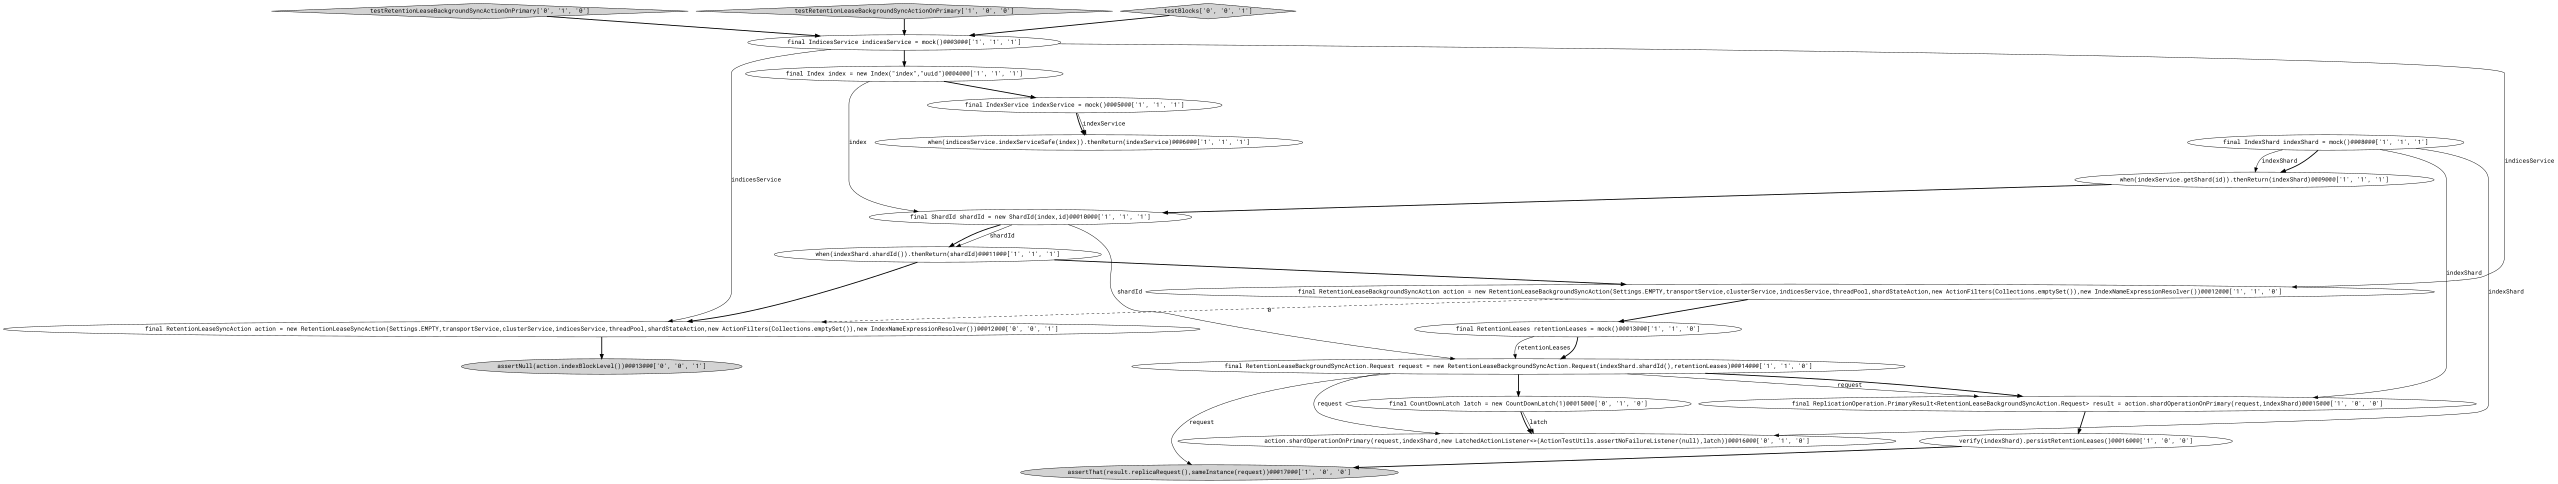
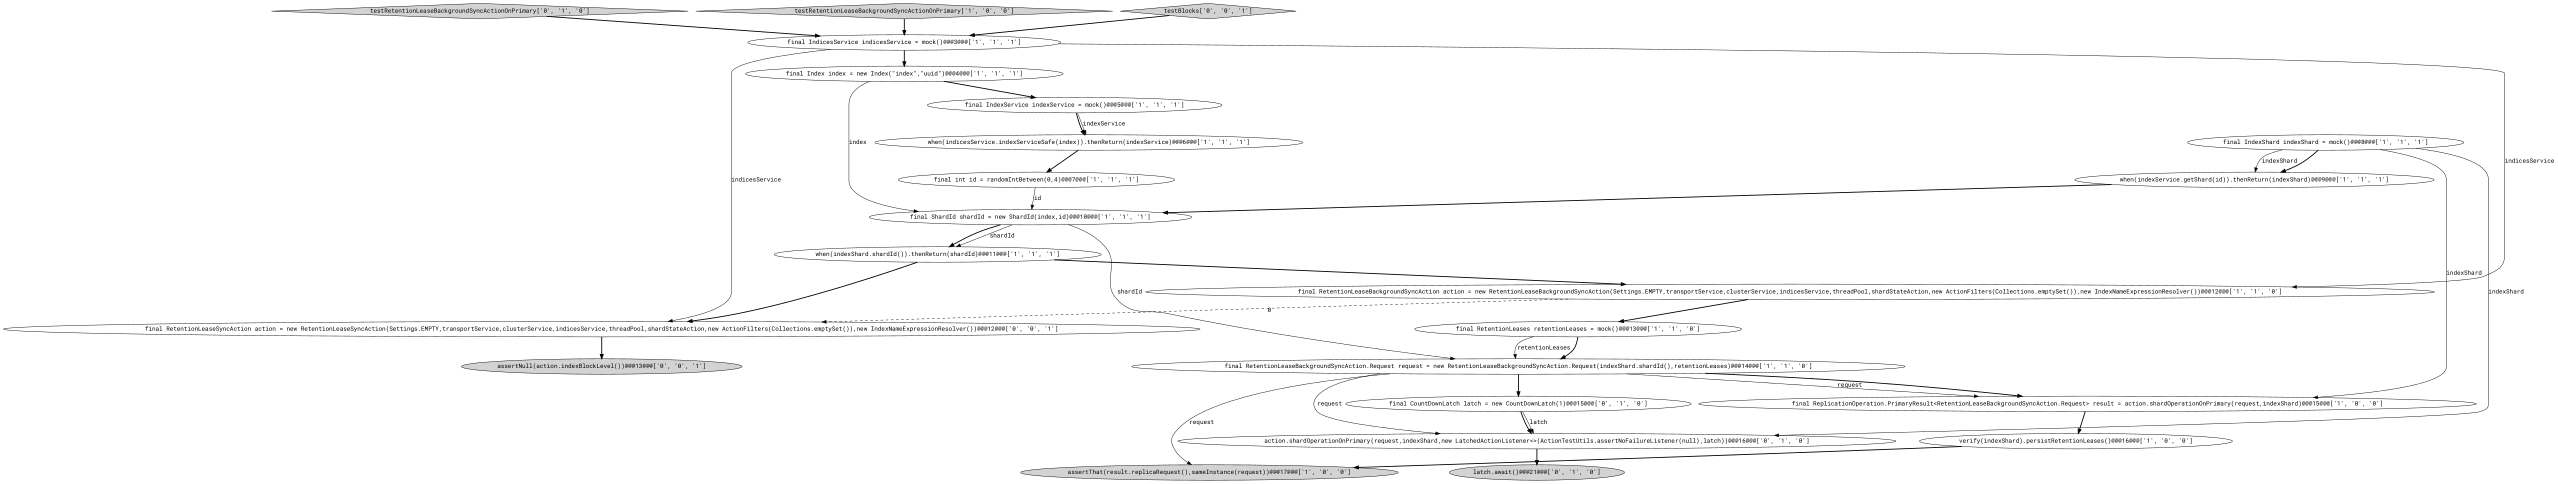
none -> (1036, 180)
none -> (1537, 473)
